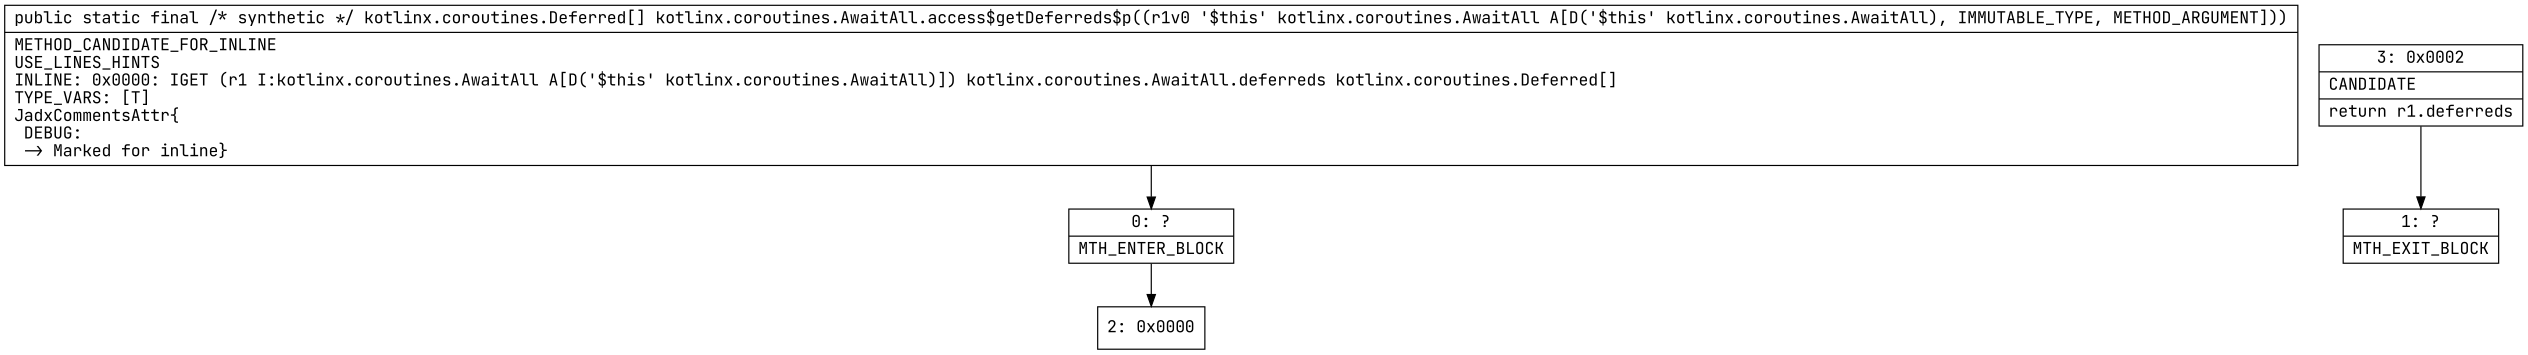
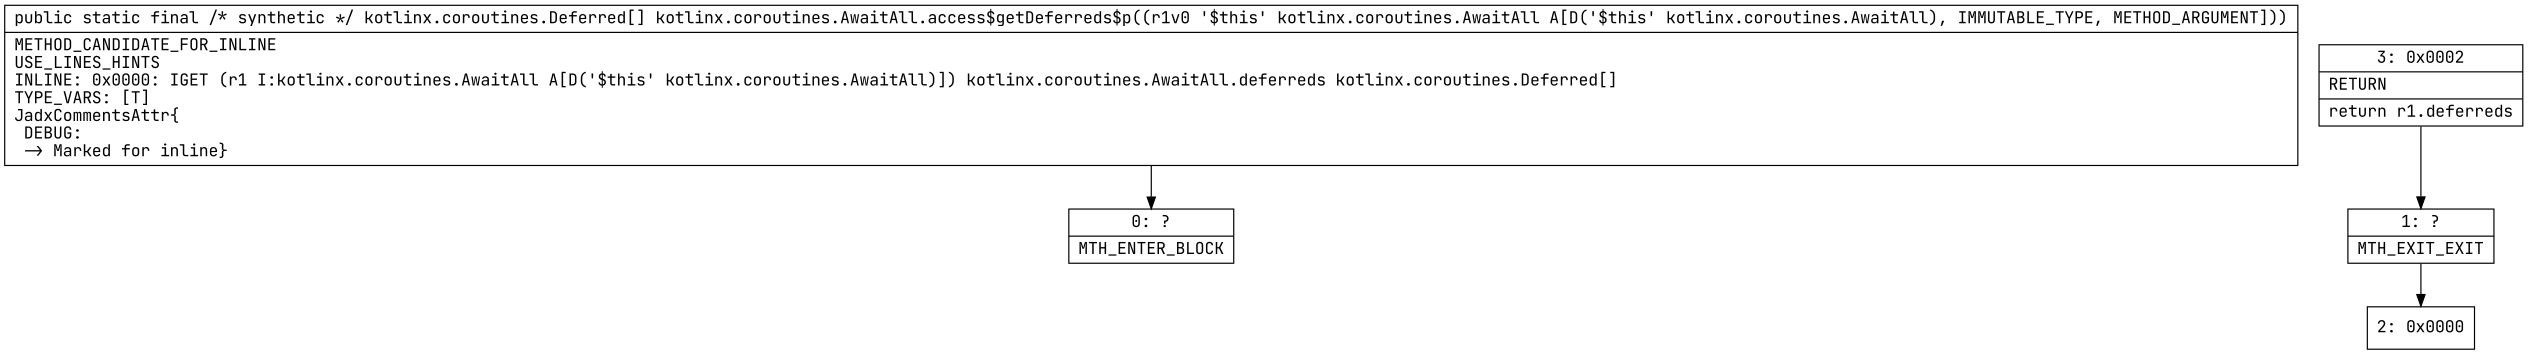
(2373, 85) -> (2358, 85)
(2421, 249) -> (2421, 249)
(1151, 279) -> (2421, 279)
